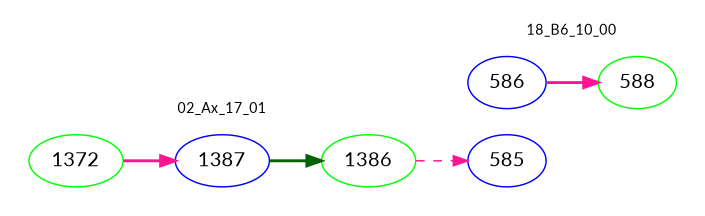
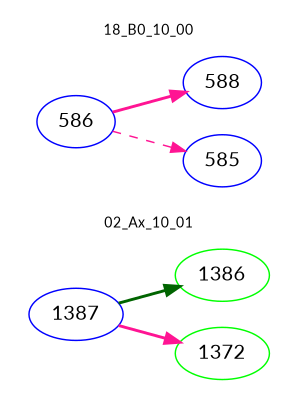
(572, 31) -> (149, 31)
(637, 83) -> (222, 83)
(222, 109) -> (149, 224)
(142, 161) -> (142, 332)
(436, 161) -> (142, 139)
